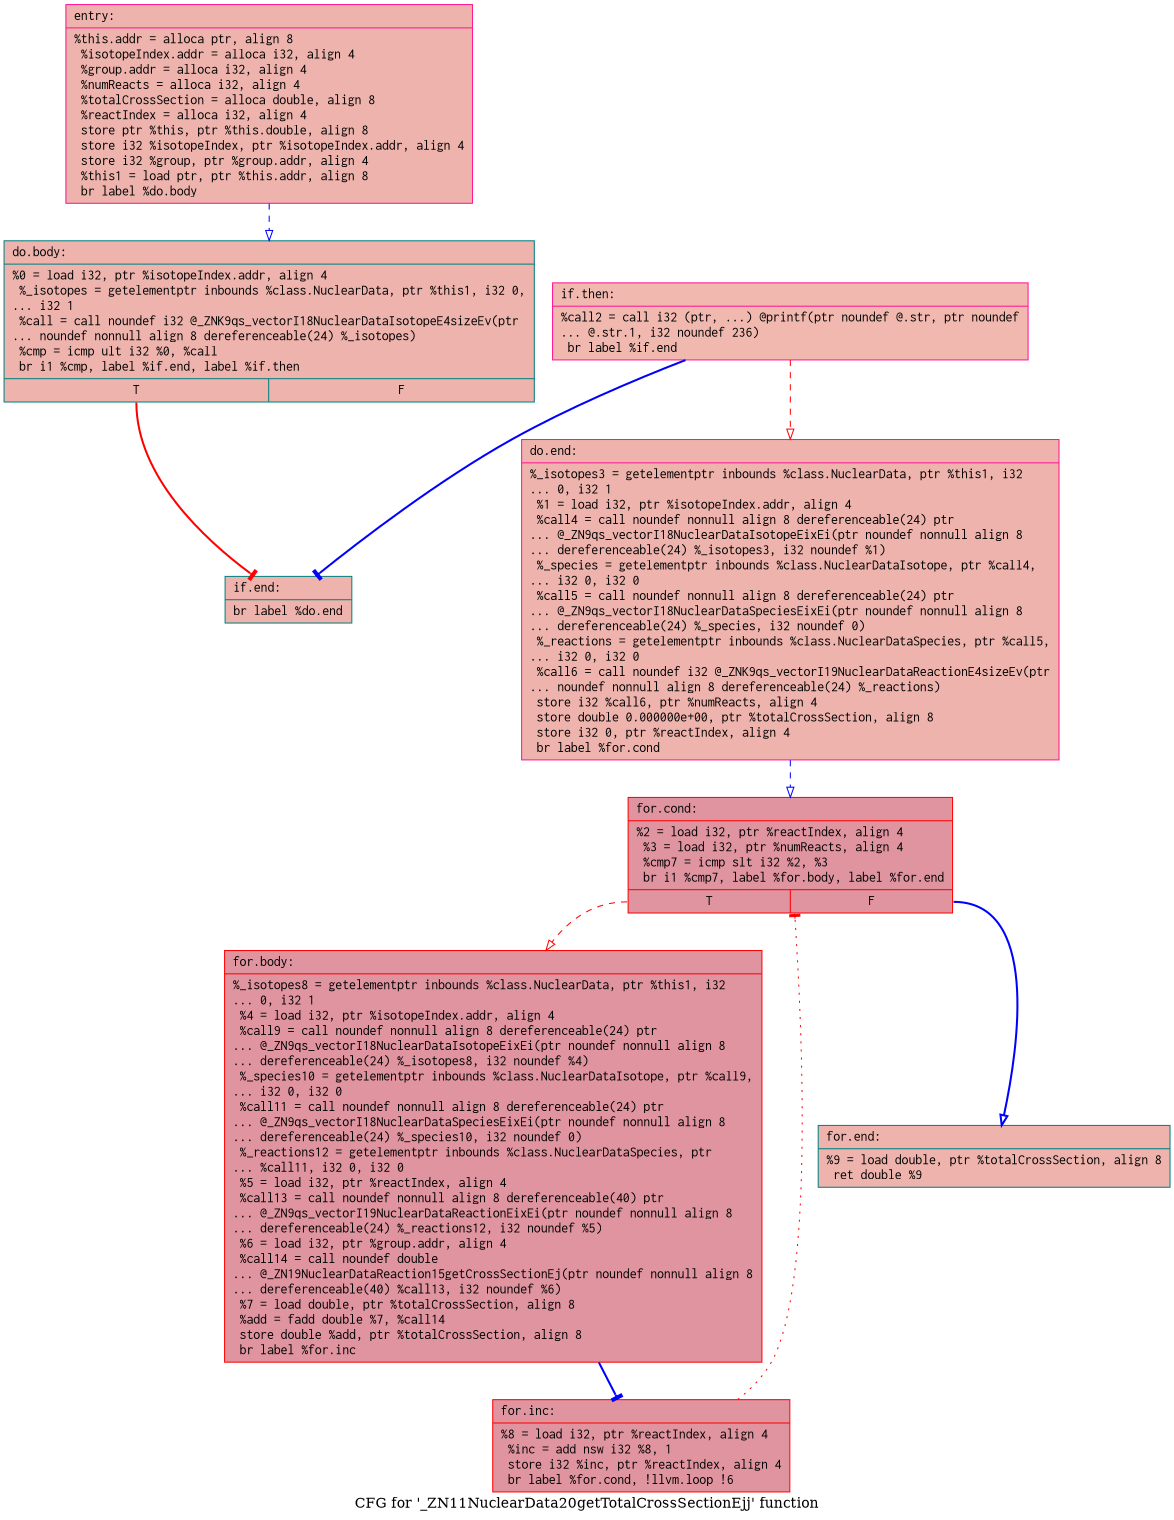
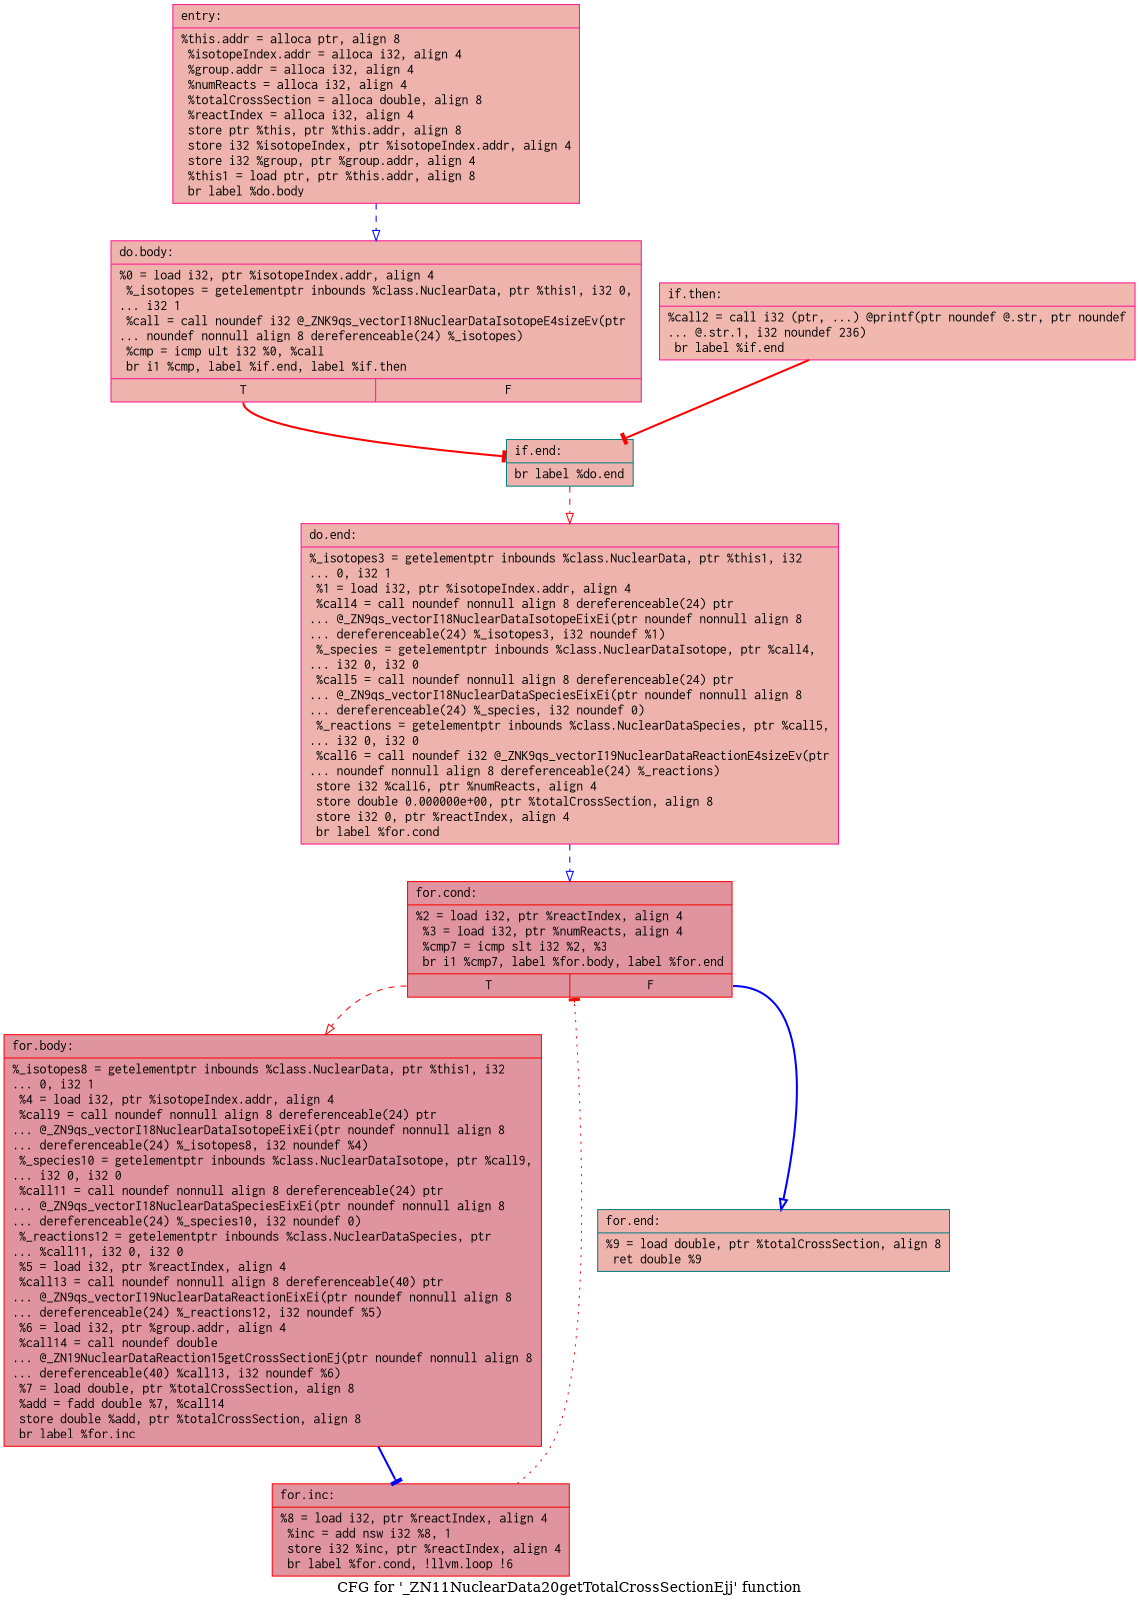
(222, 130) -> (321, 130)
(269, 321) -> (376, 321)
(790, 394) -> (570, 500)
(493, 450) -> (718, 399)
